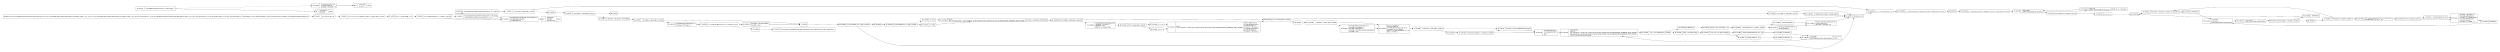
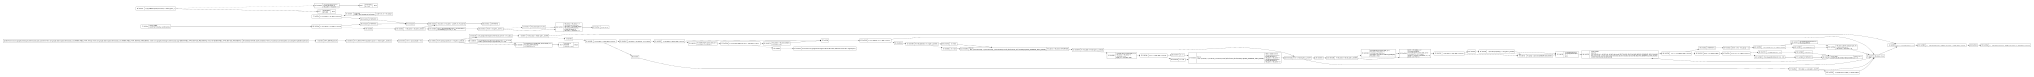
(2028, 11) -> none
(2218, 21) -> none
